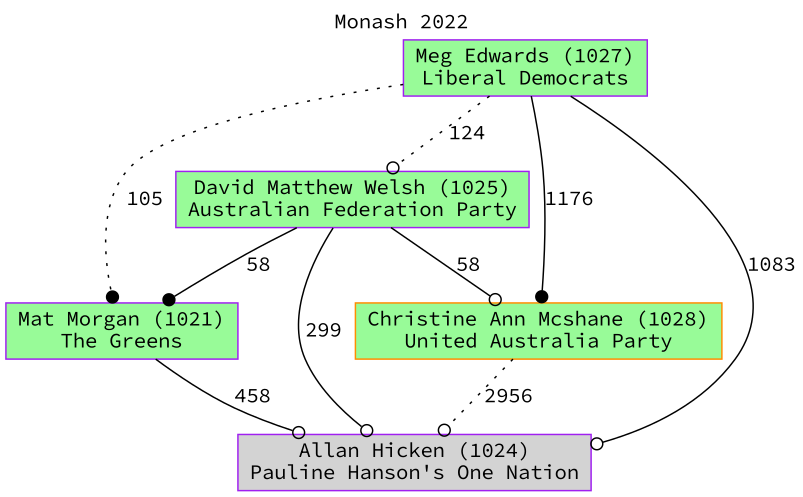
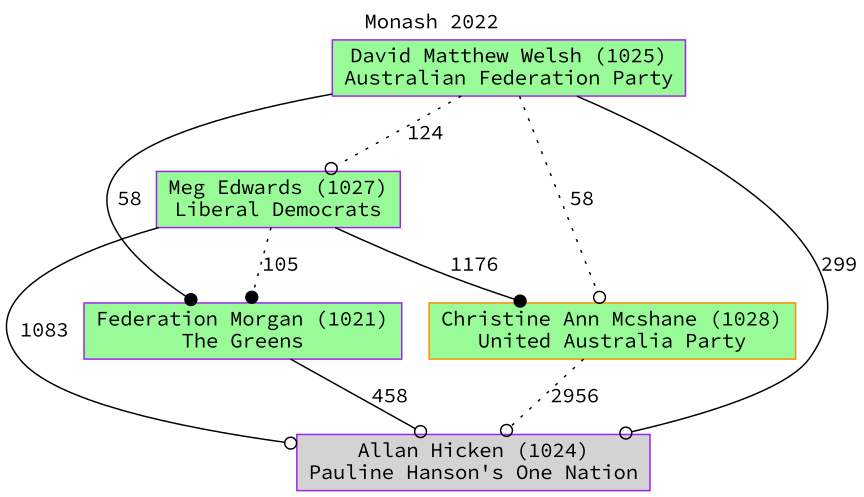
(444, 130) -> (399, 131)
(441, 262) -> (558, 194)
(122, 331) -> (243, 331)
